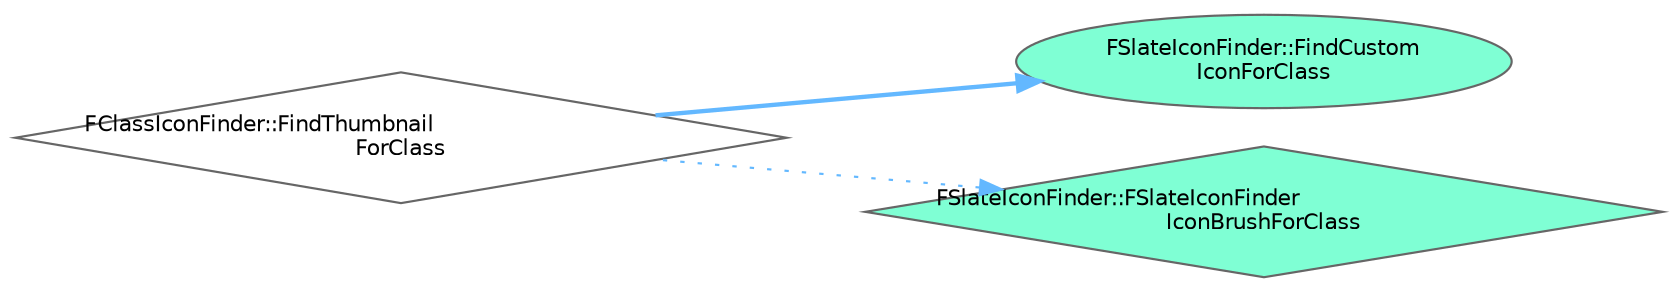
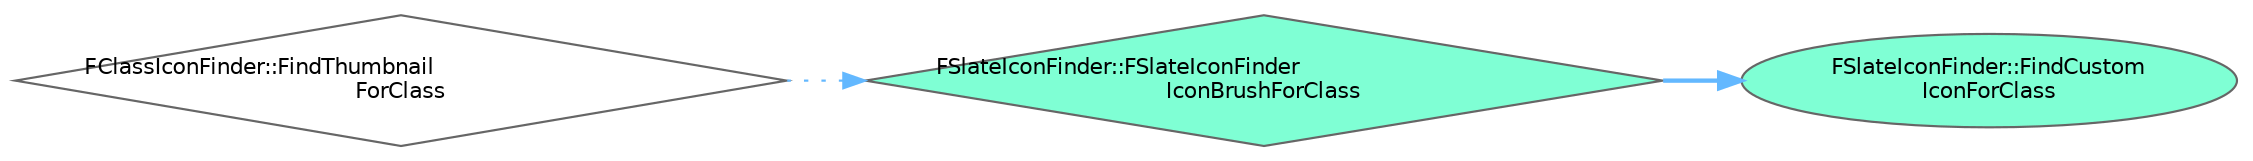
(836, 99) -> (1691, 81)
